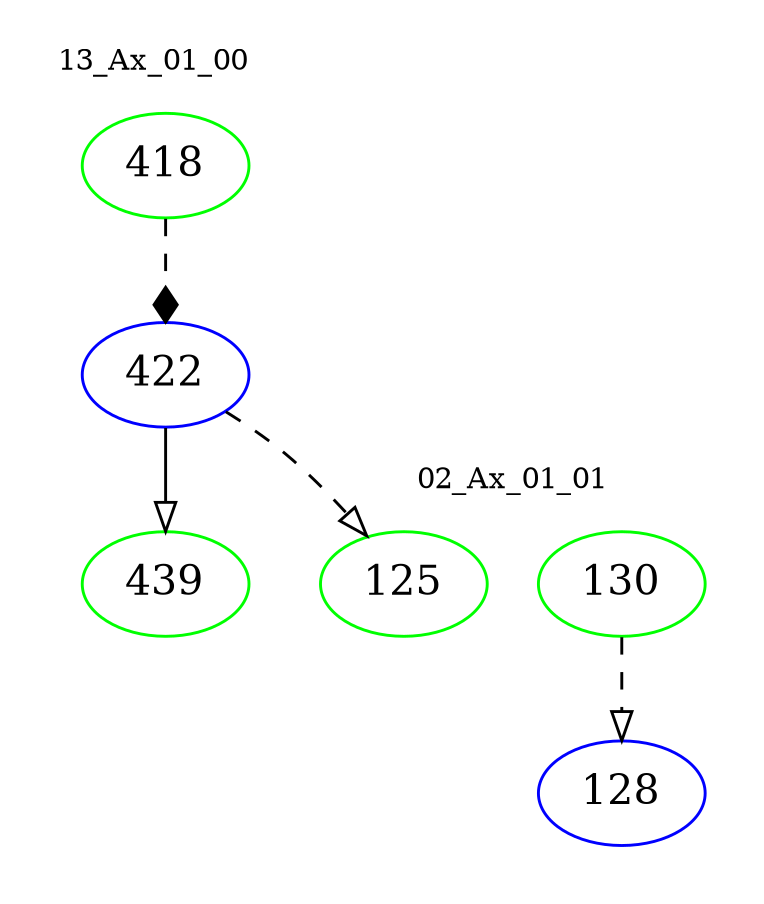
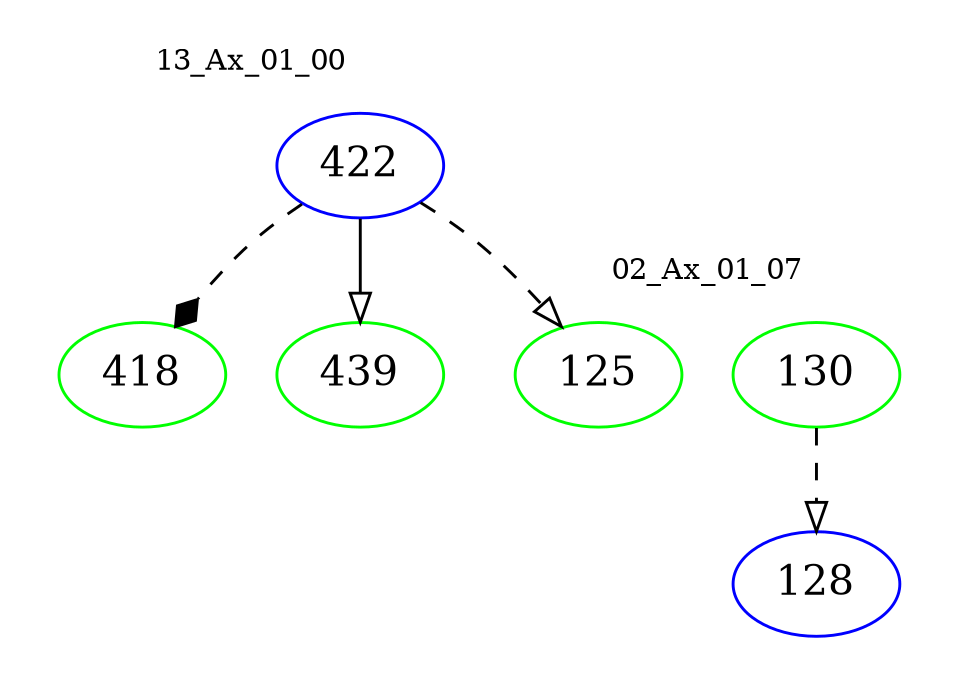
(166, 253) -> (246, 247)
(513, 481) -> (708, 272)
